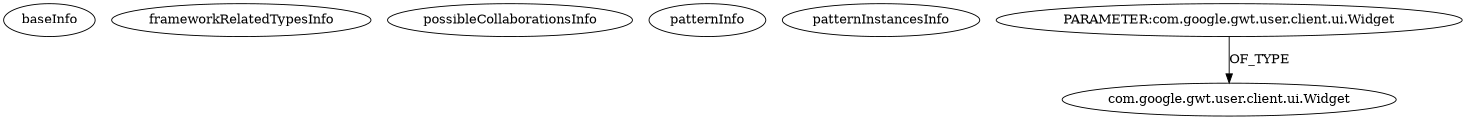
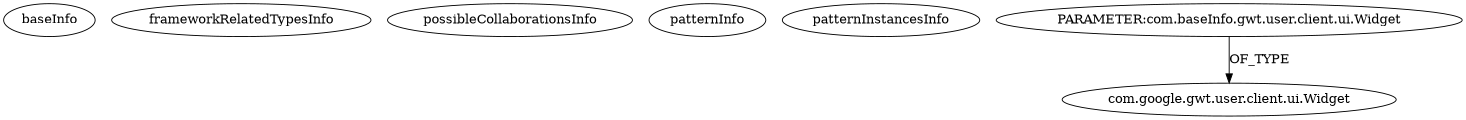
(1229, 20) -> (1229, 20)
